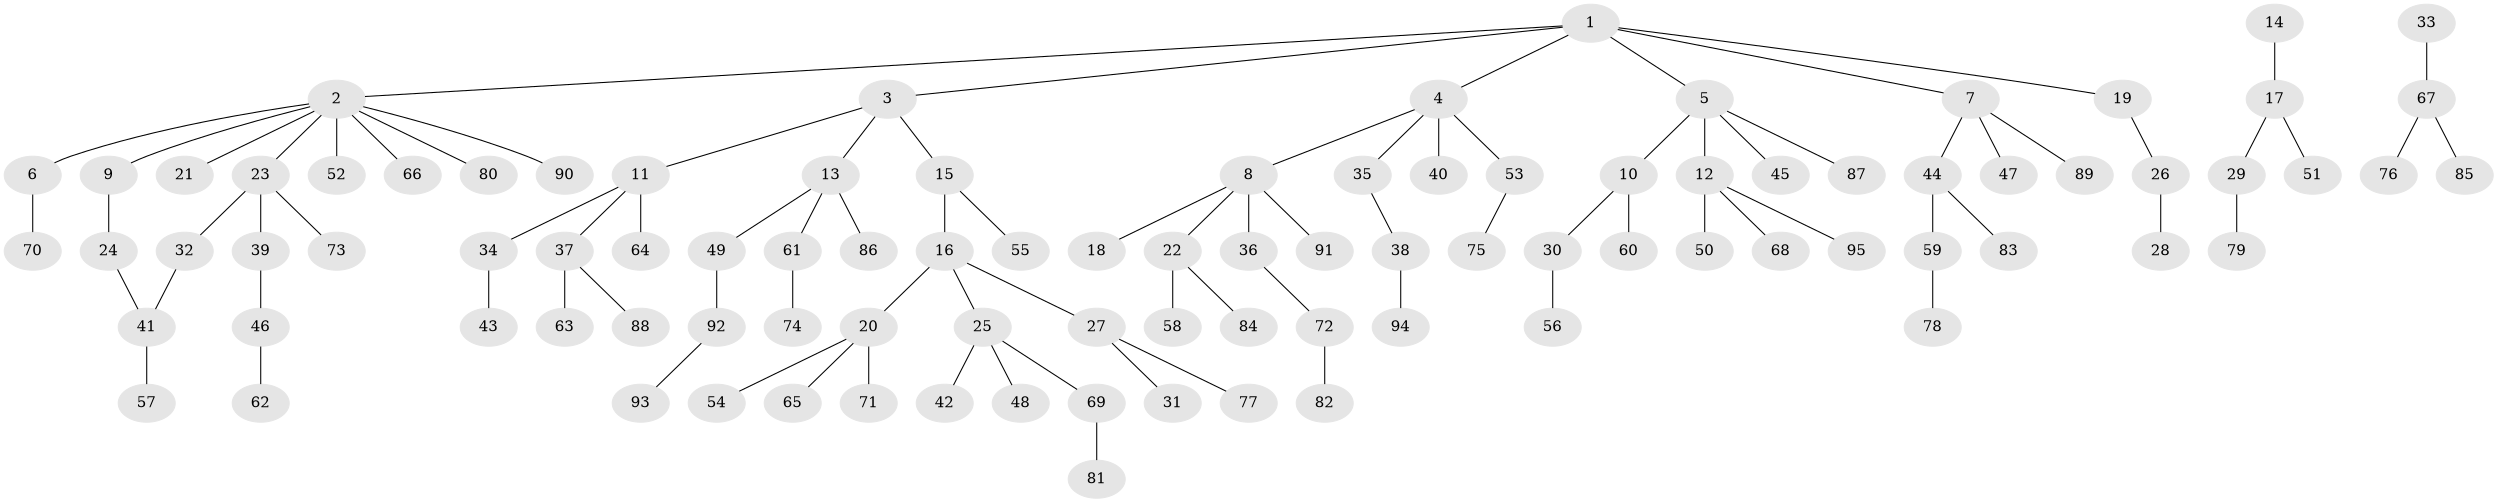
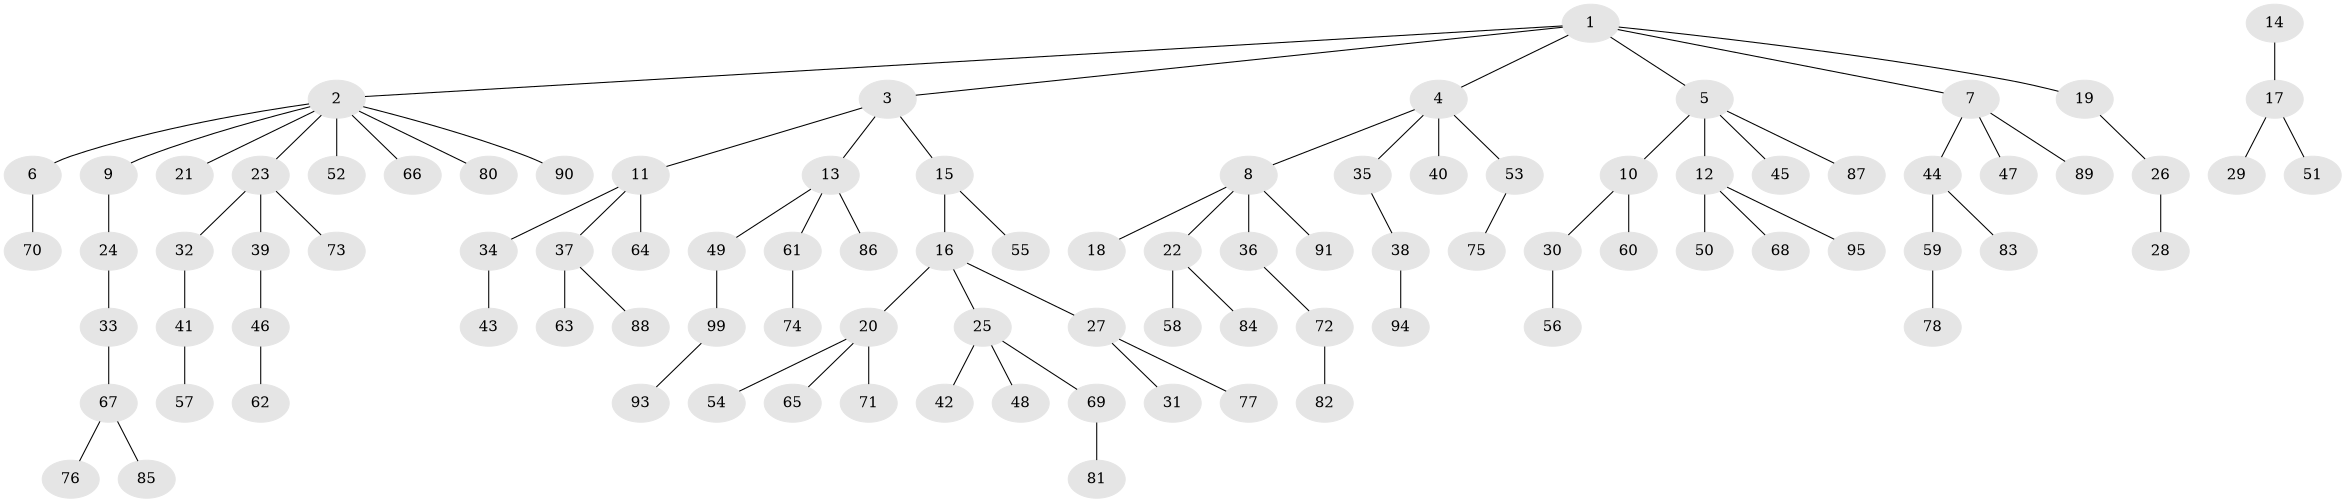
(2237, 251) -> none
(128, 289) -> (109, 289)
(717, 327) -> (717, 327)
